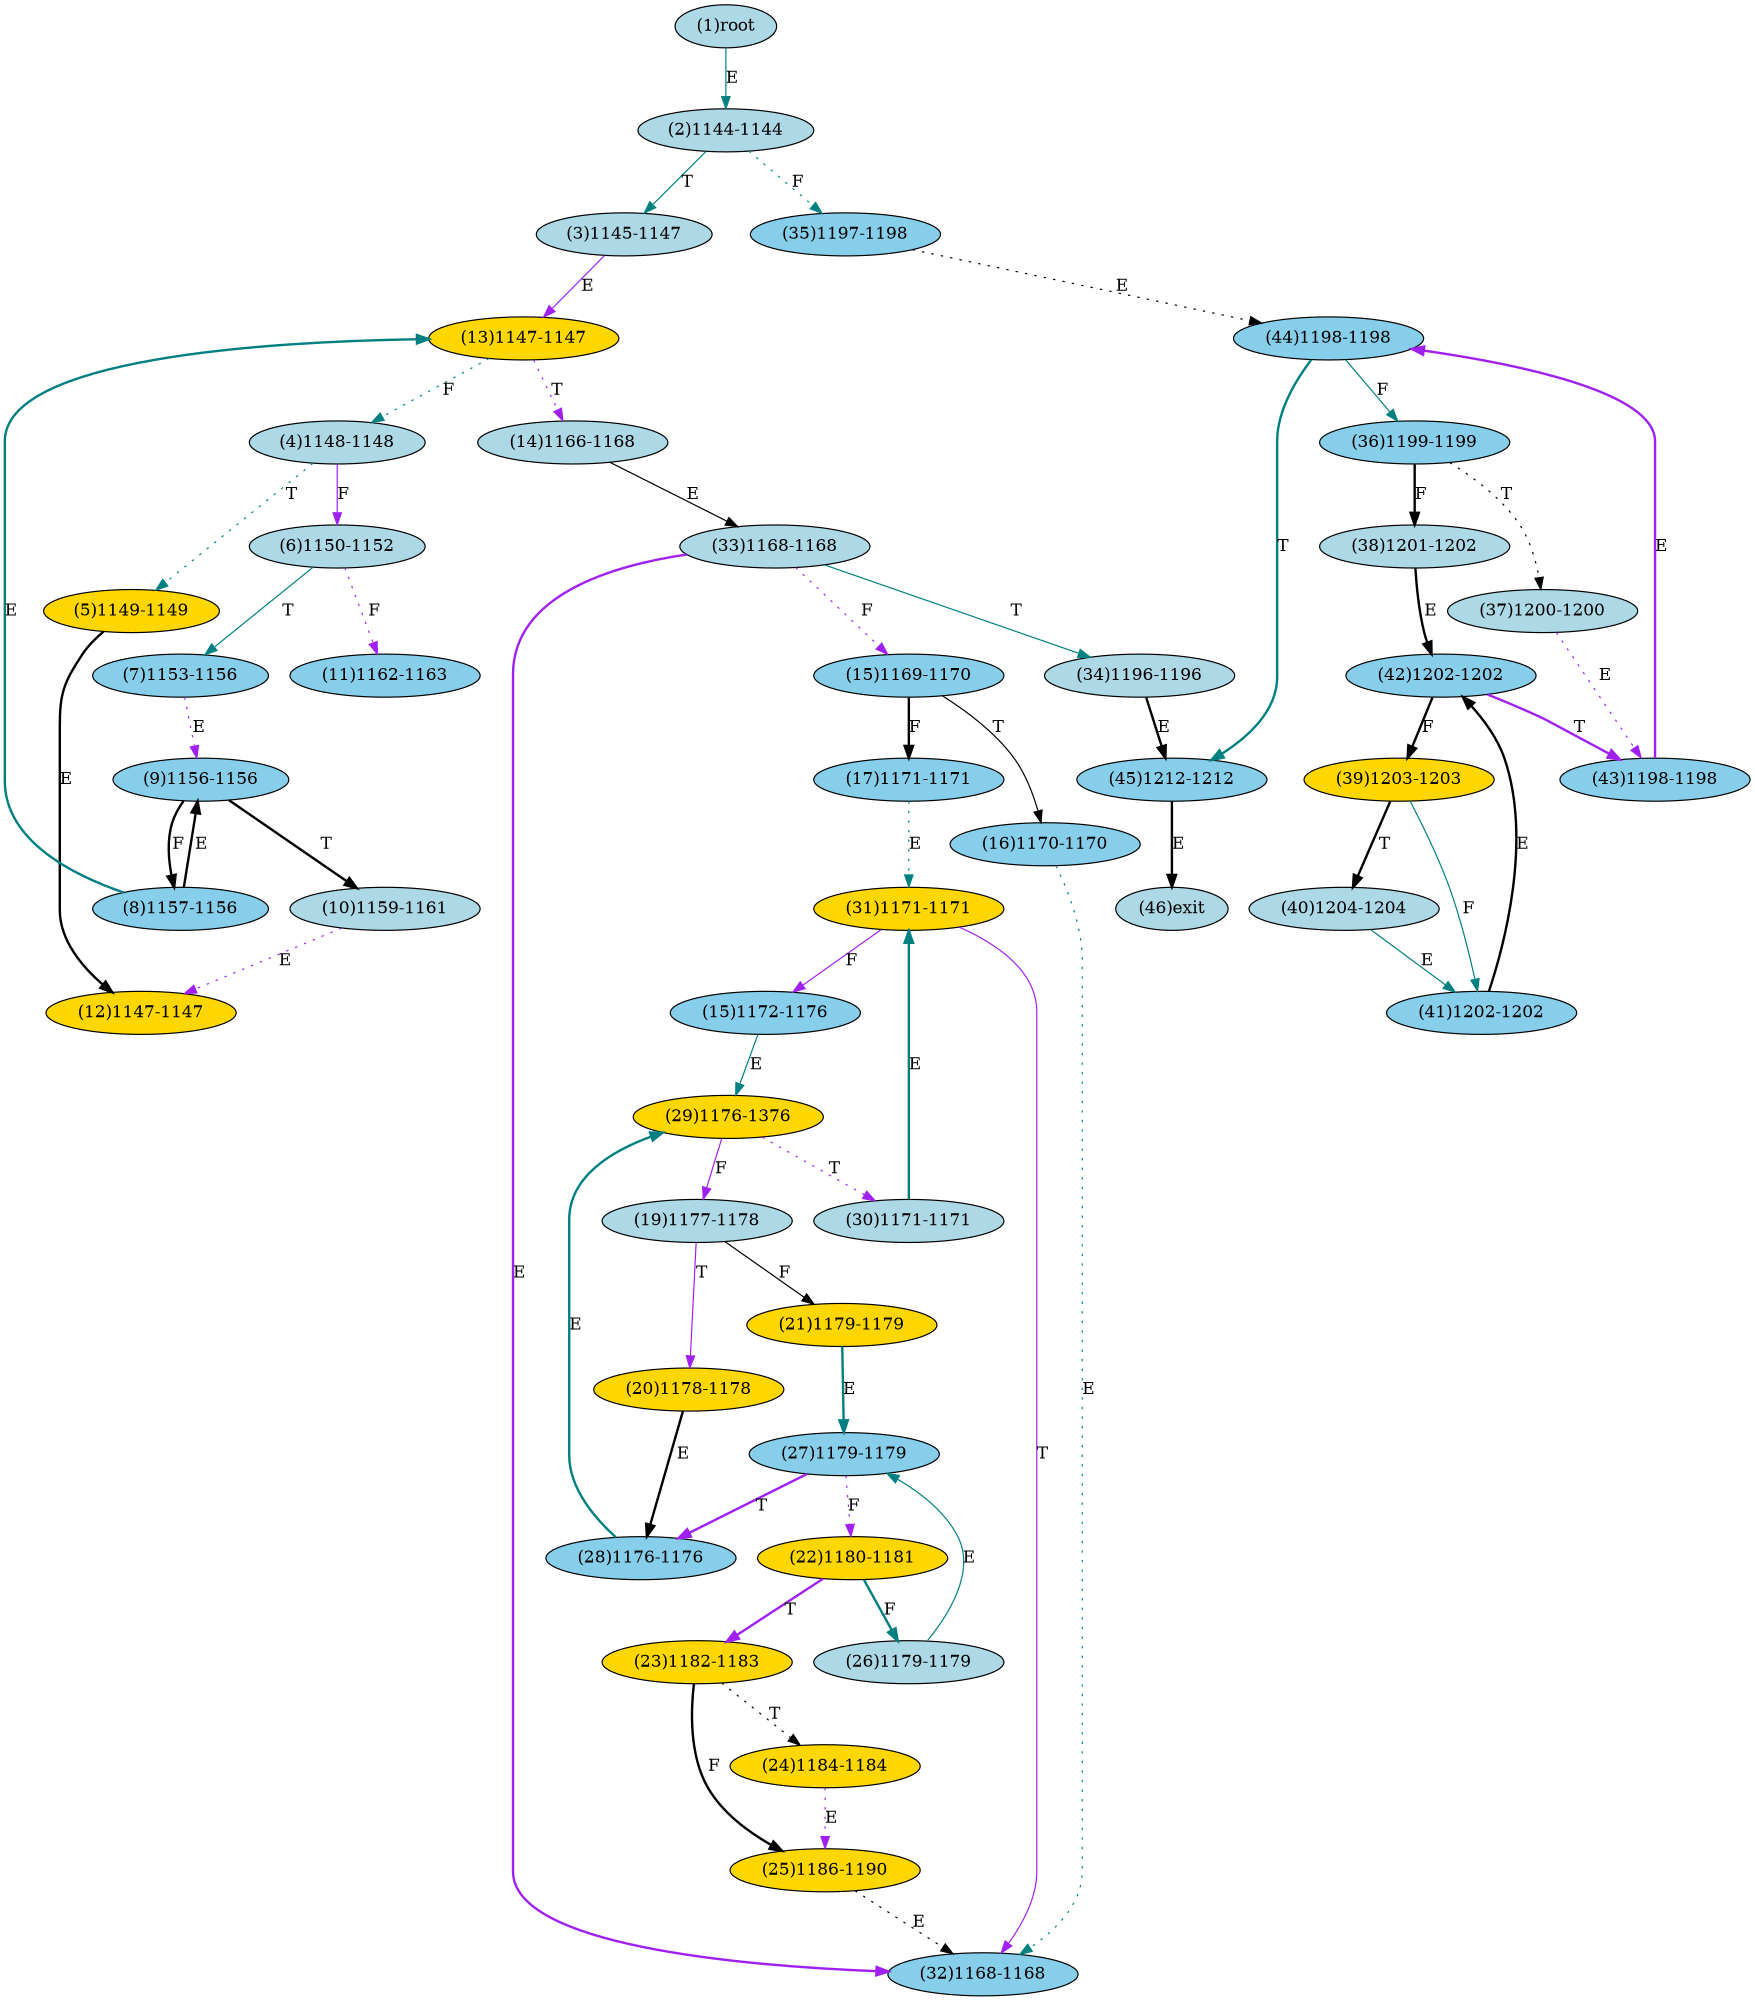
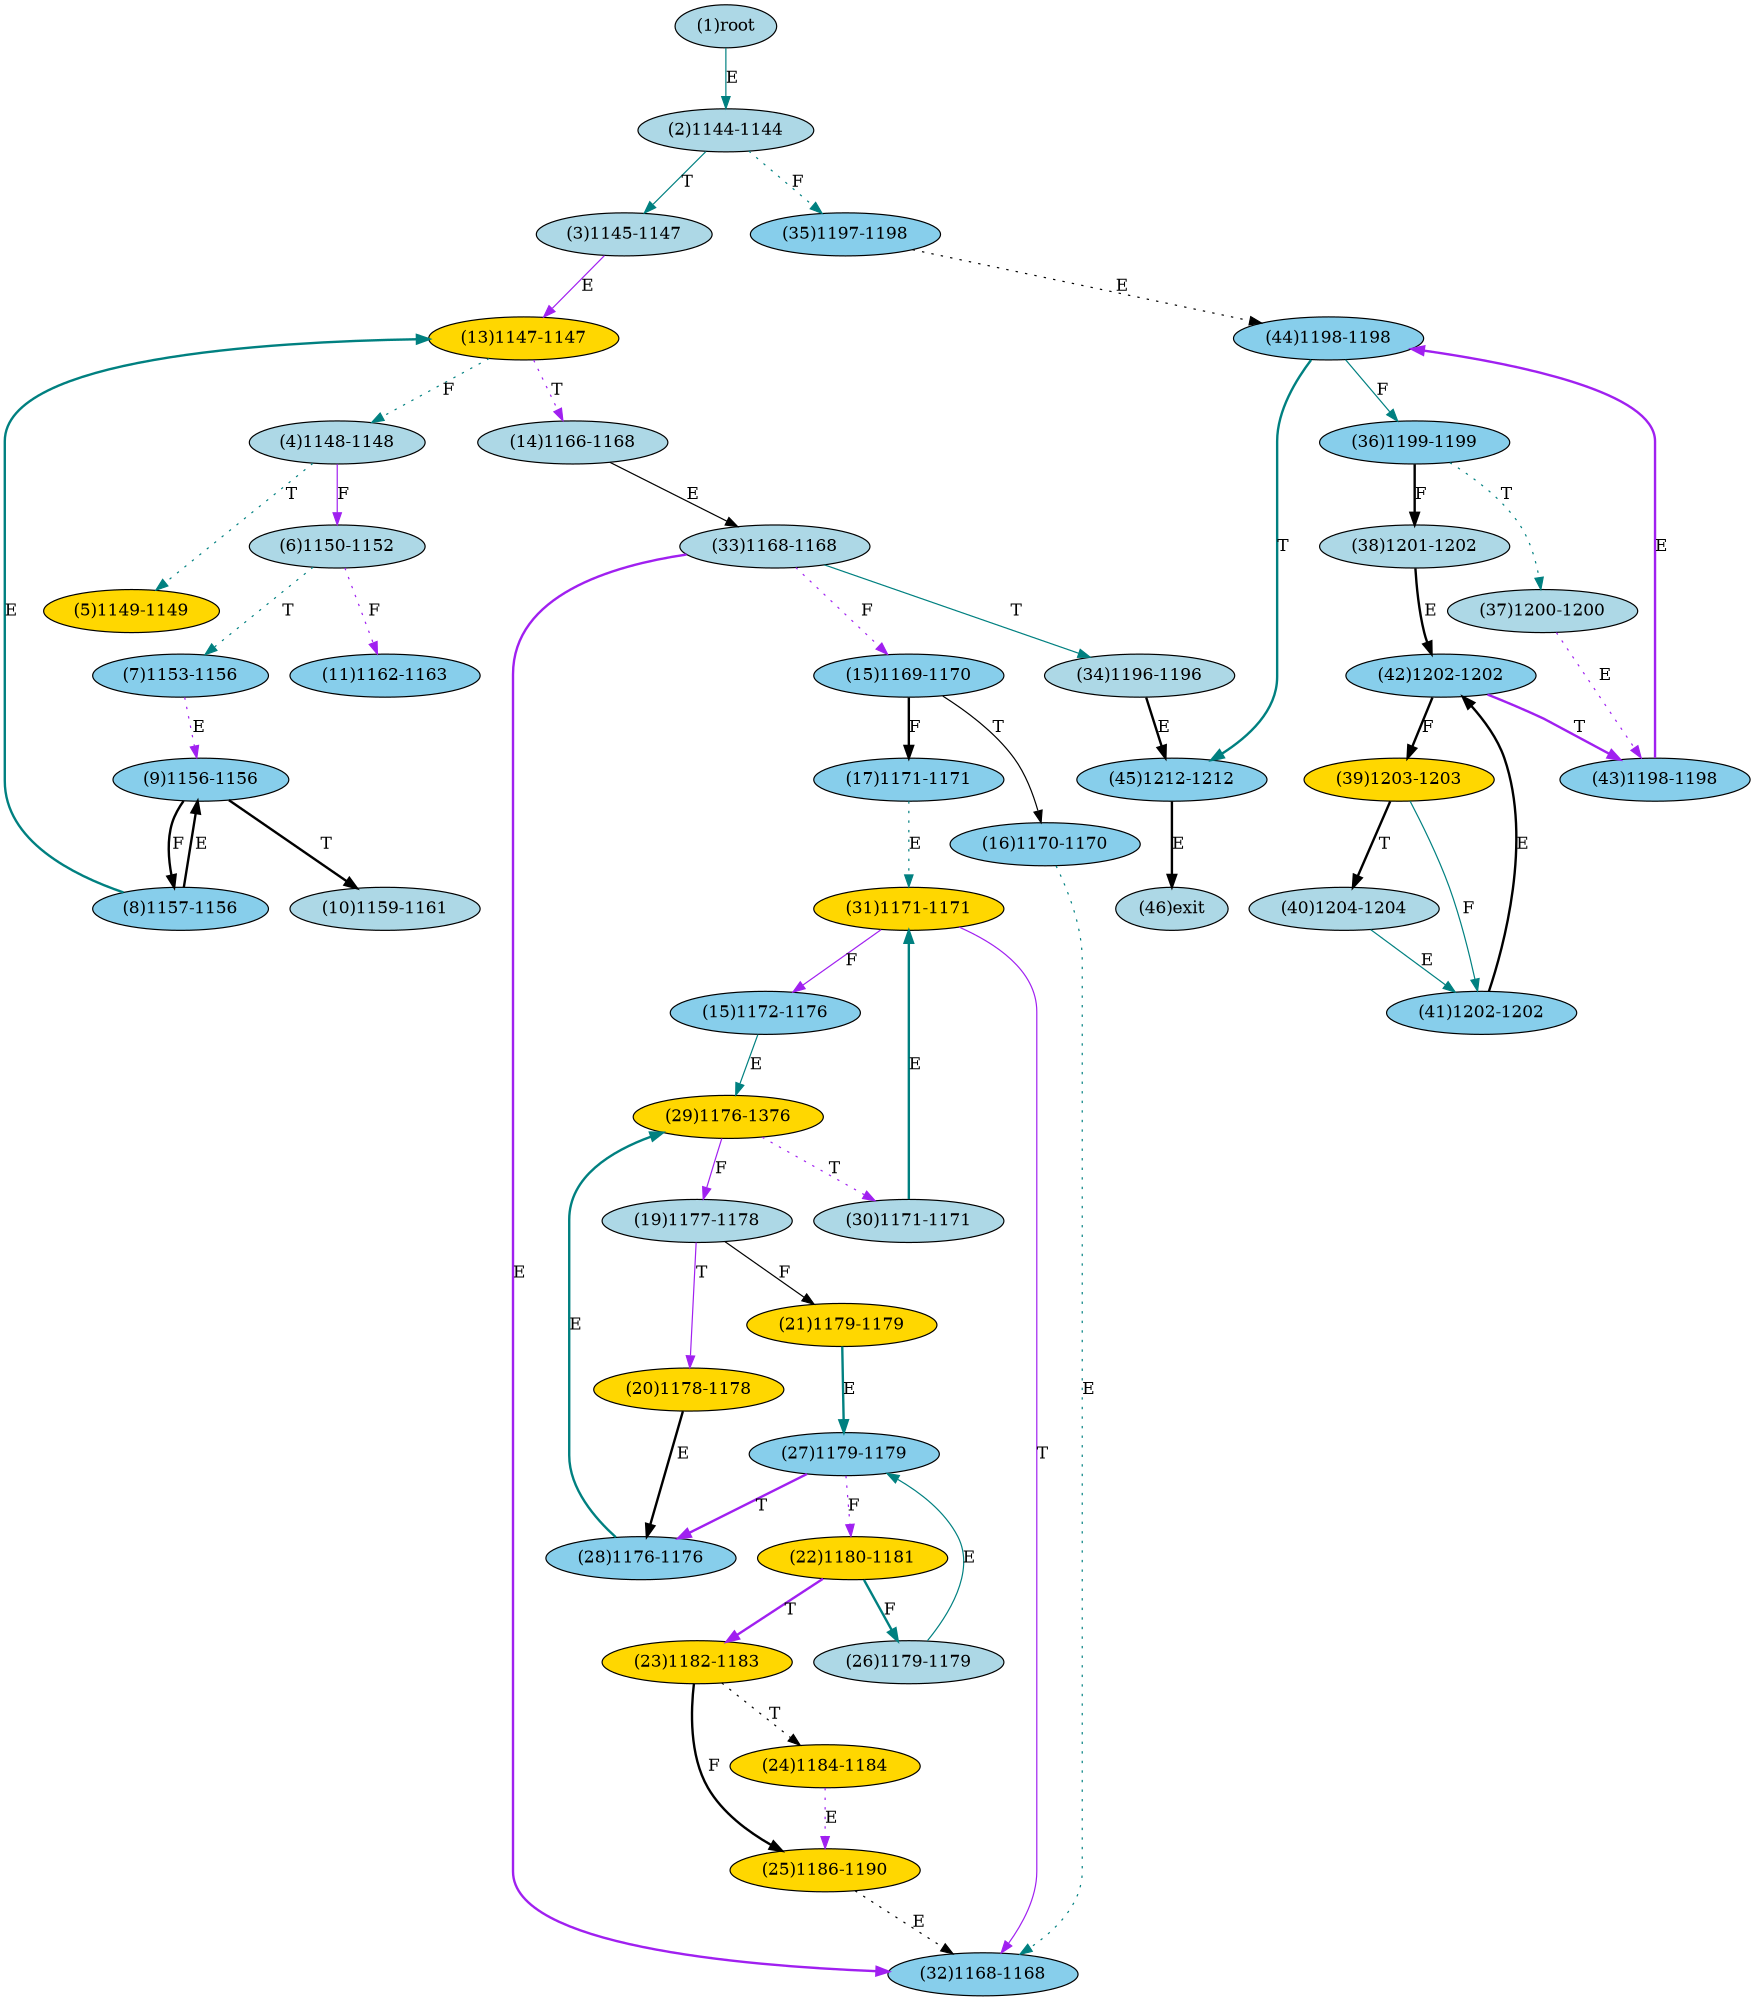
(1508, 510) -> (1508, 510)
(264, 607) -> (264, 607)
(141, 1013) -> none
